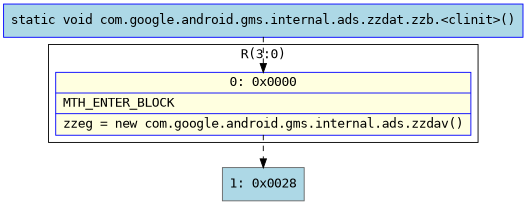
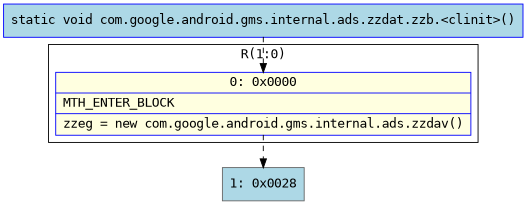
(263, 55) -> (263, 55)
